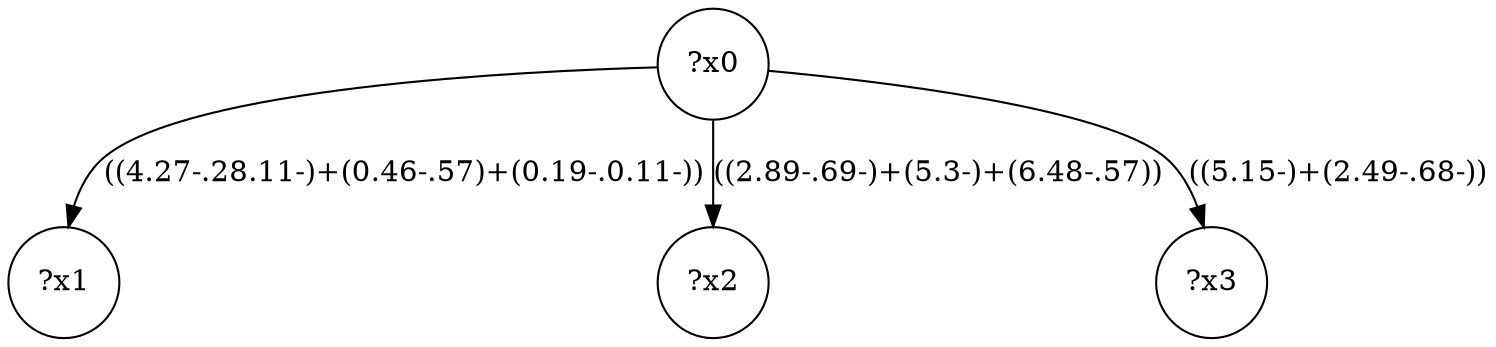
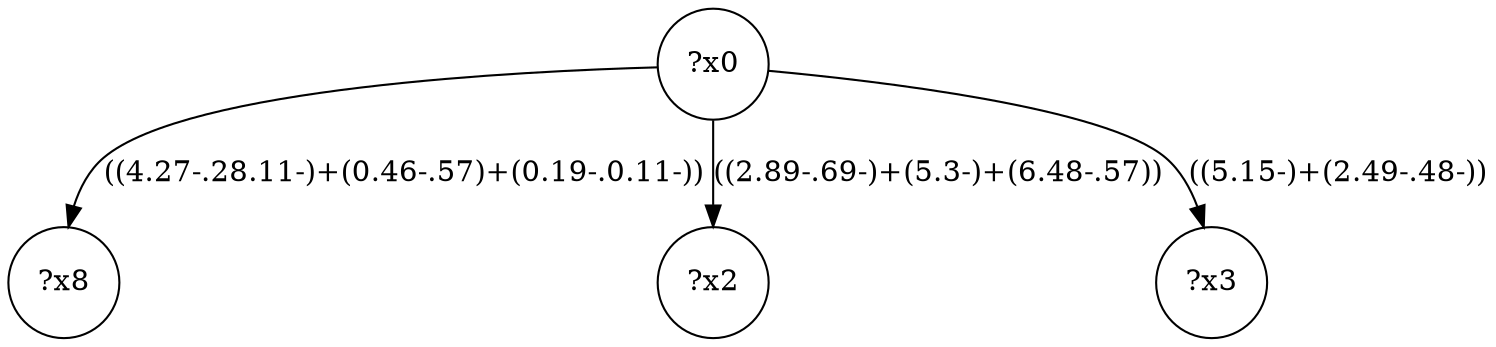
(1338, 173) -> (1338, 173)
(64, 283) -> (64, 283)
